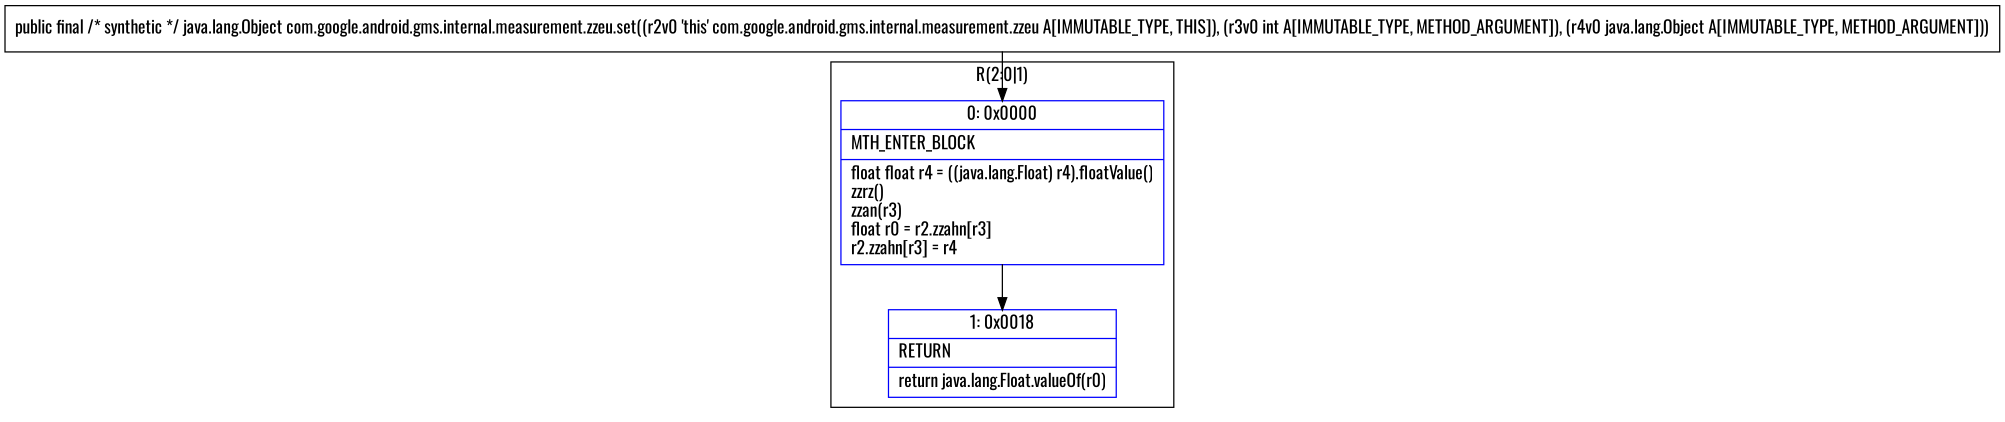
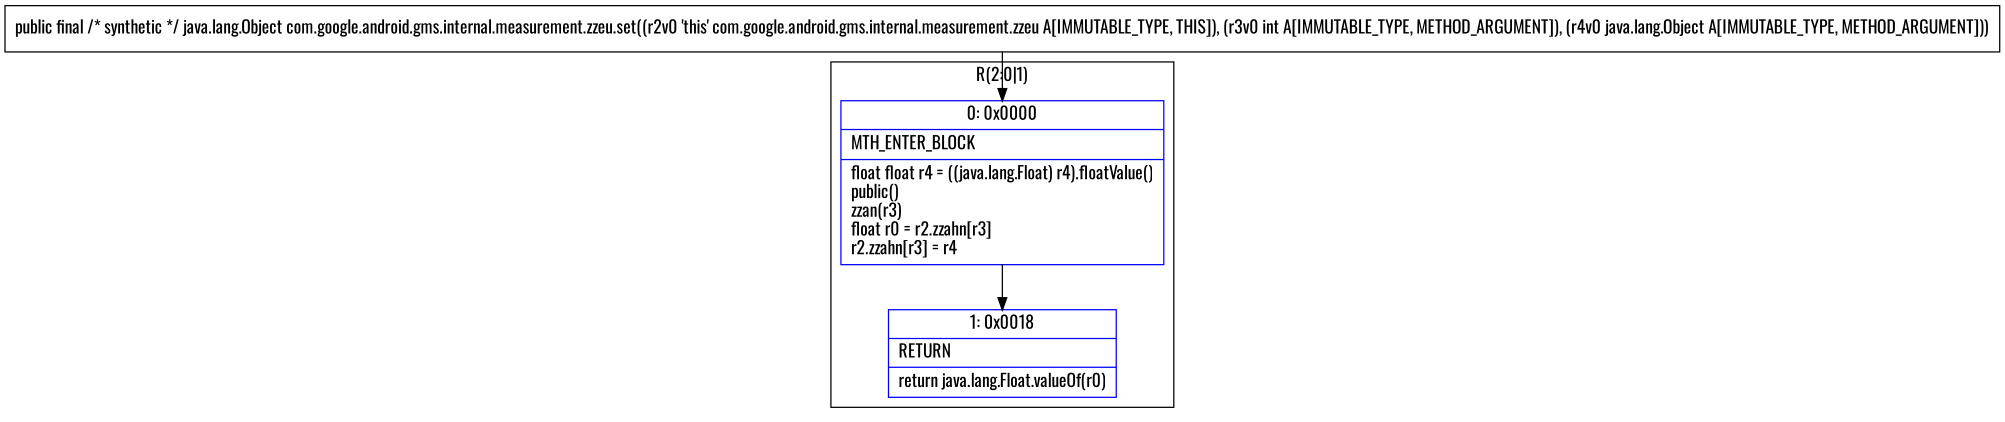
(868, 193) -> (875, 193)
